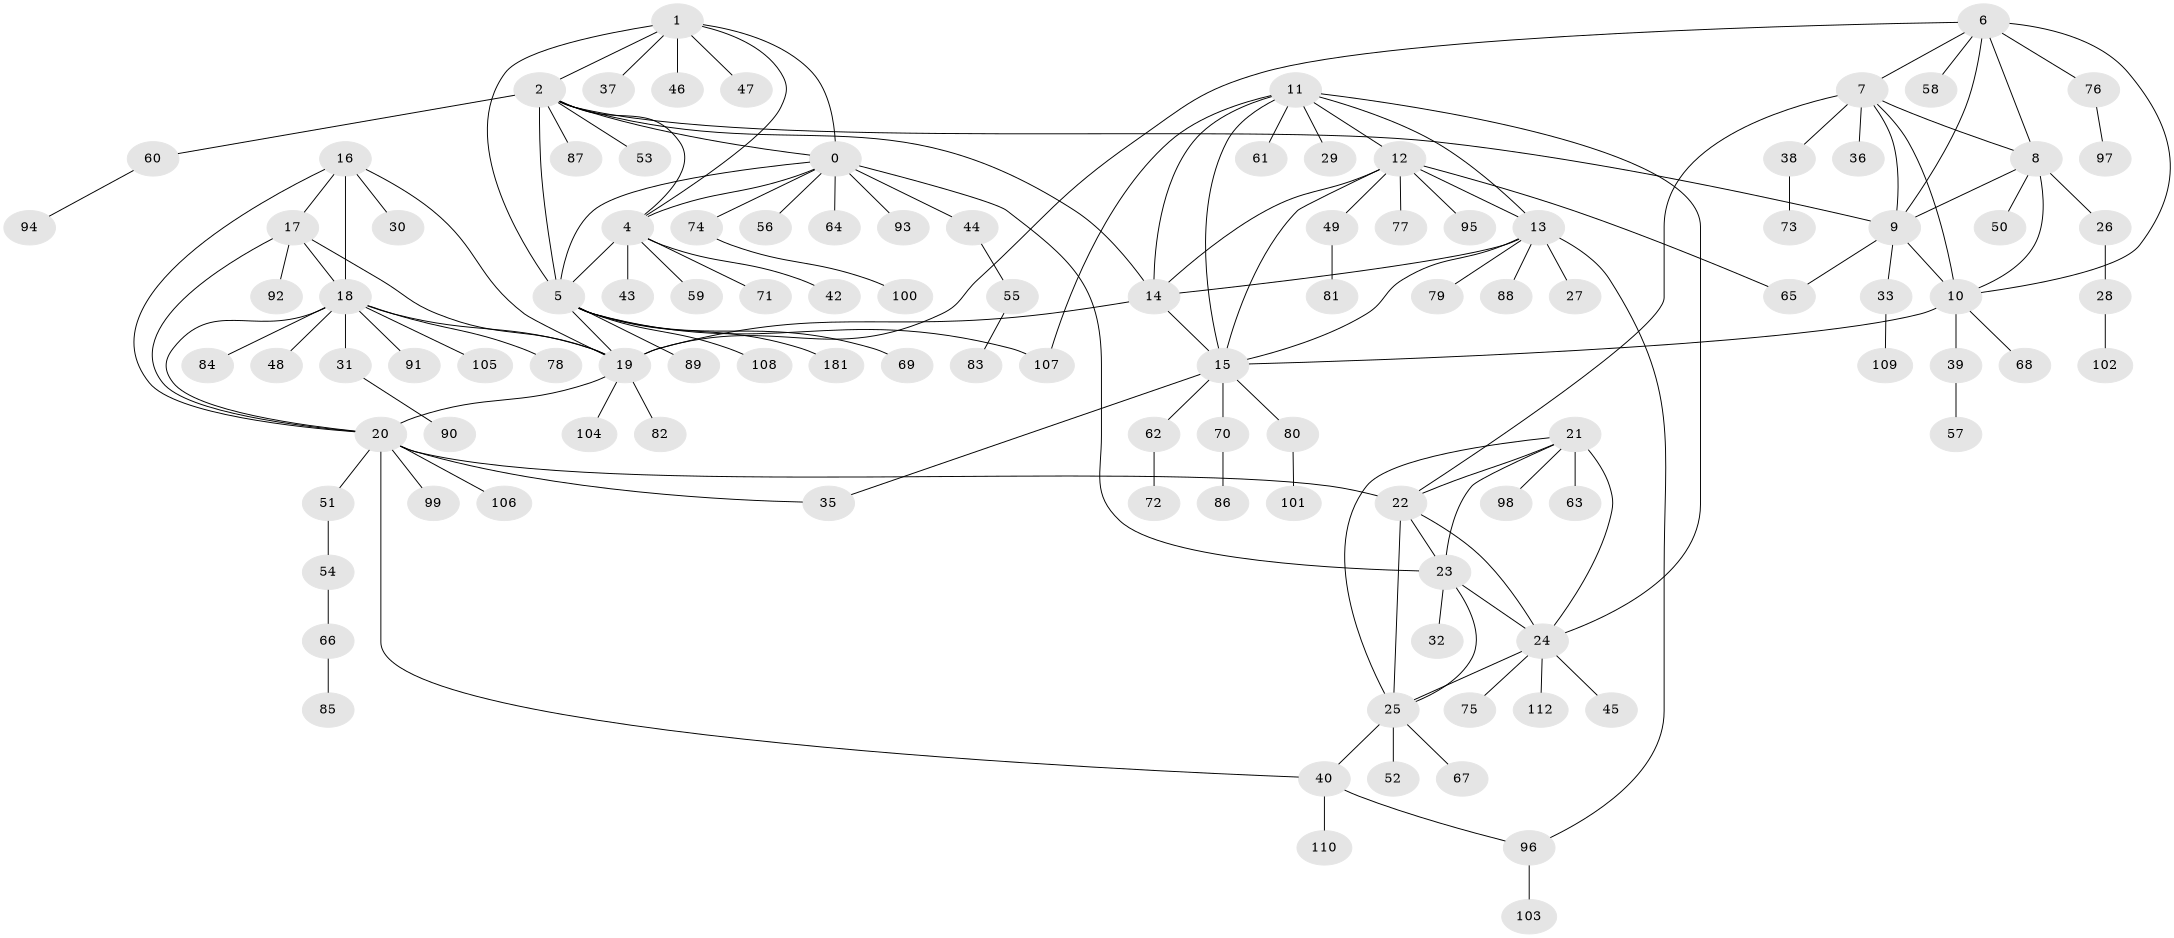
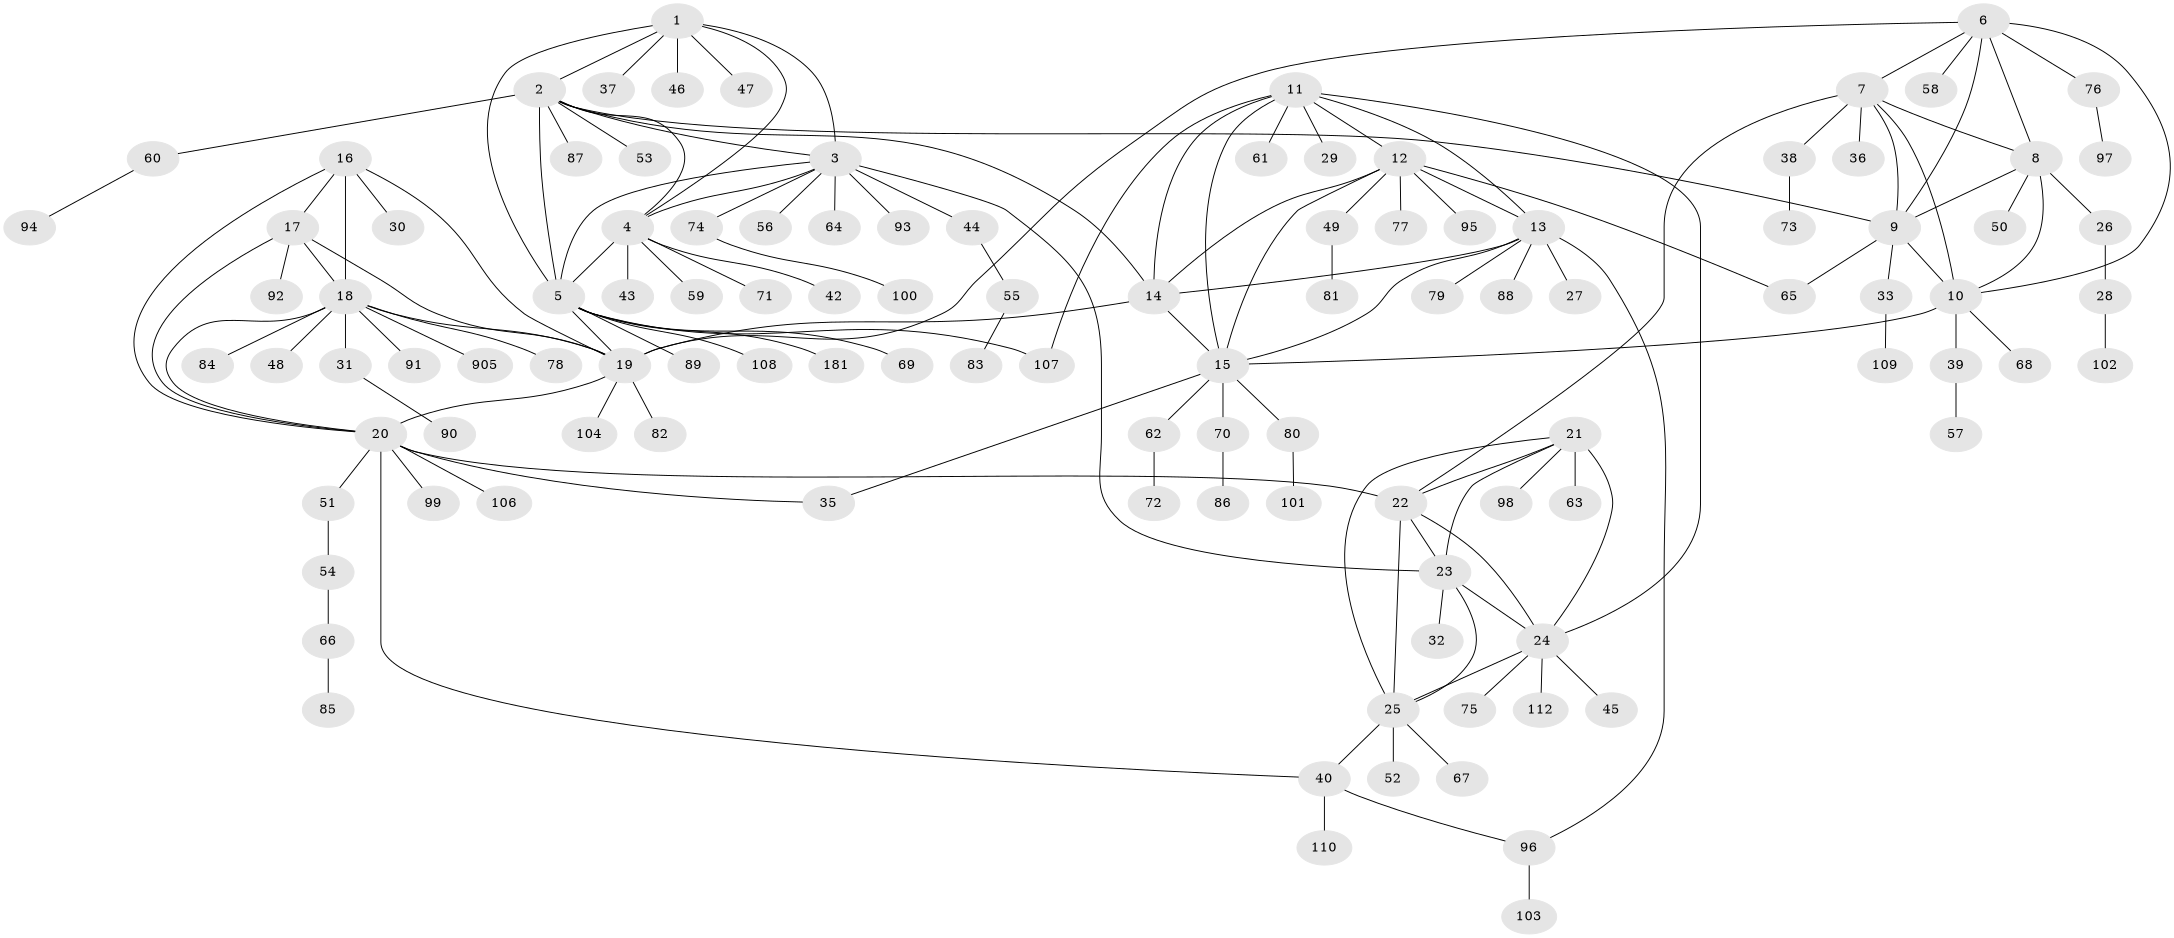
(835, 159) -> (835, 159)
(485, 366) -> (485, 366)
